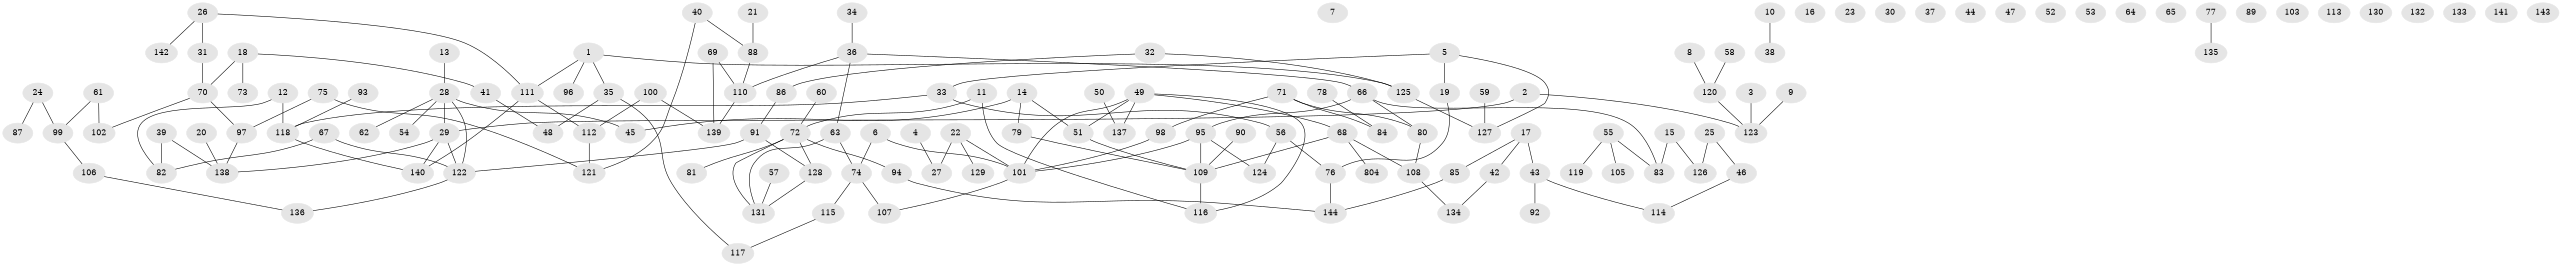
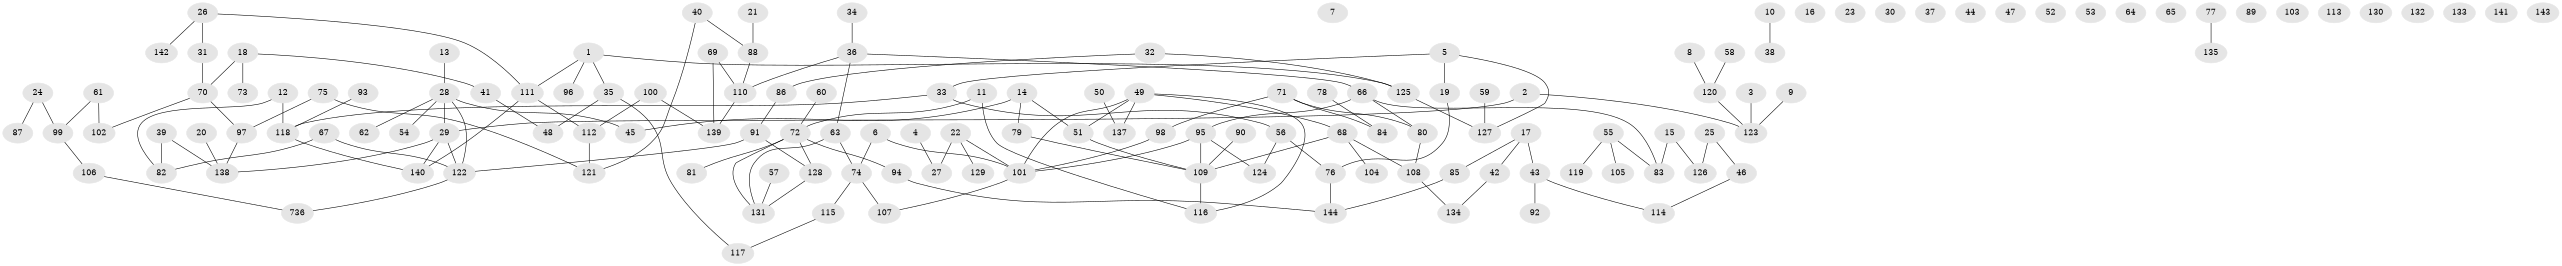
(1372, 173) -> (1372, 173)
(297, 213) -> (297, 213)
